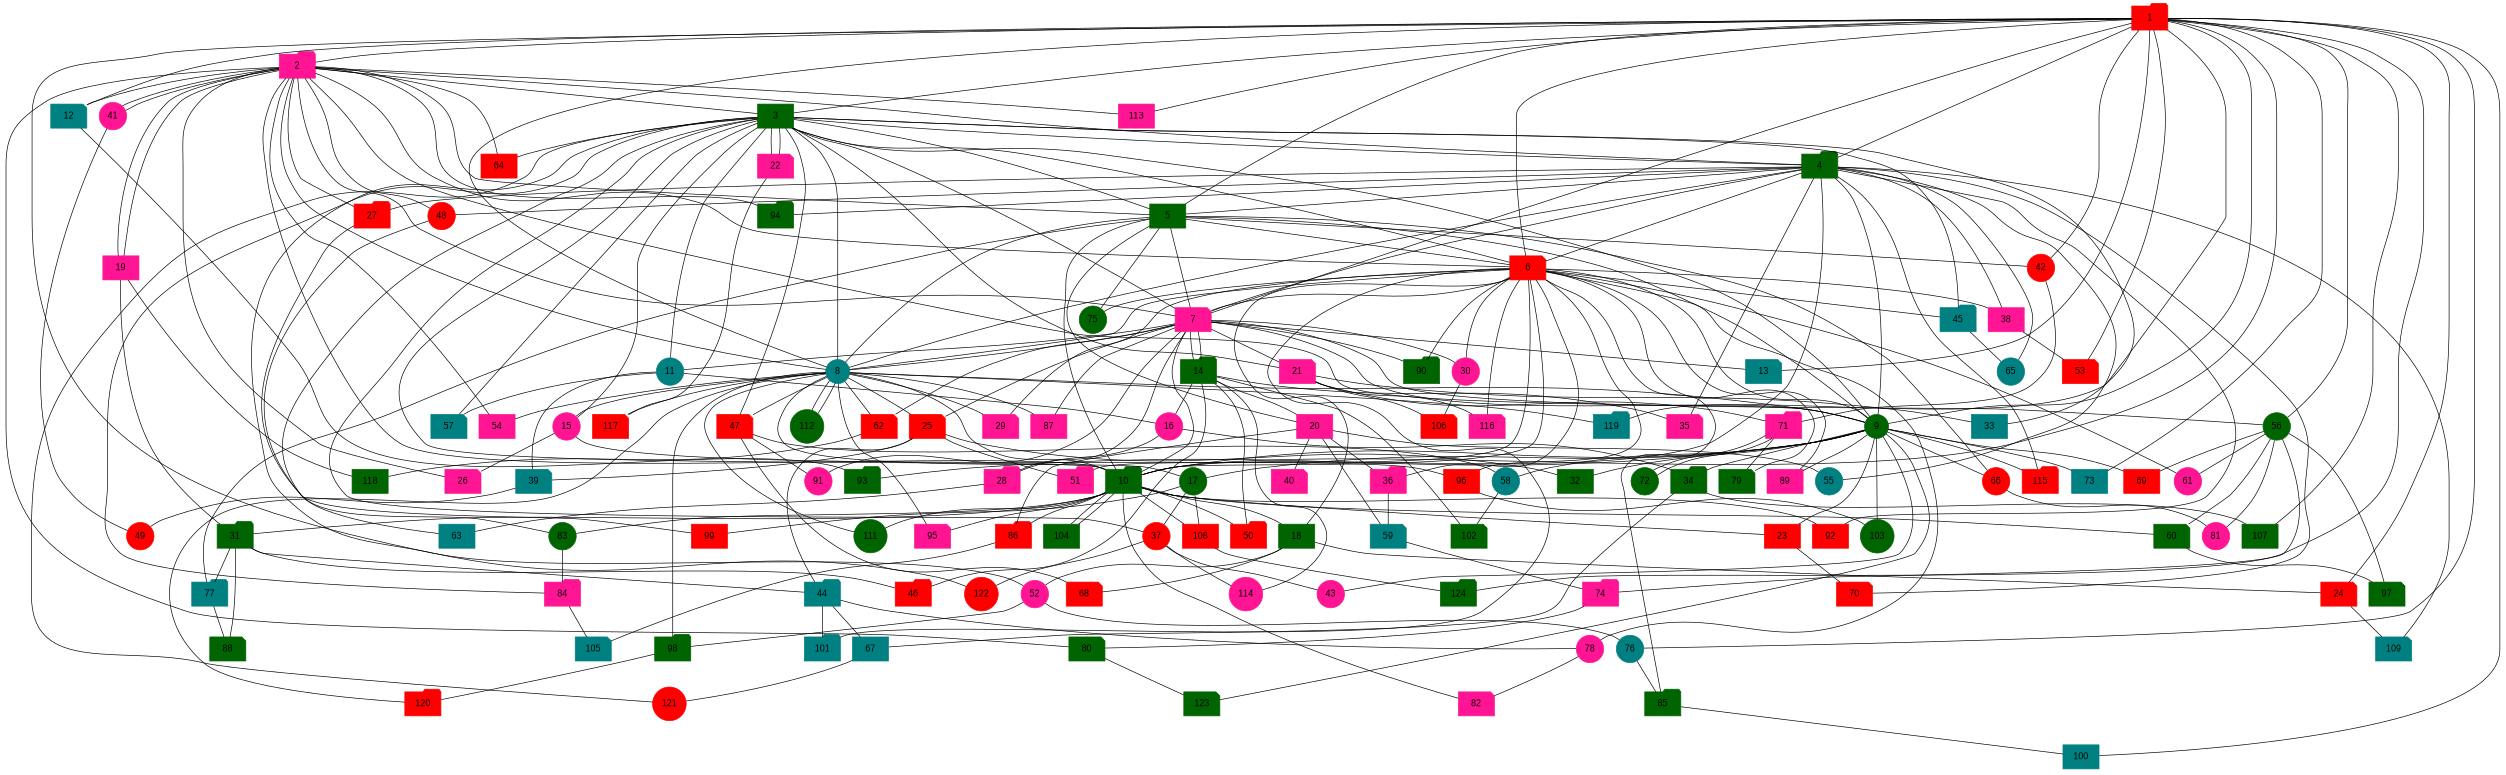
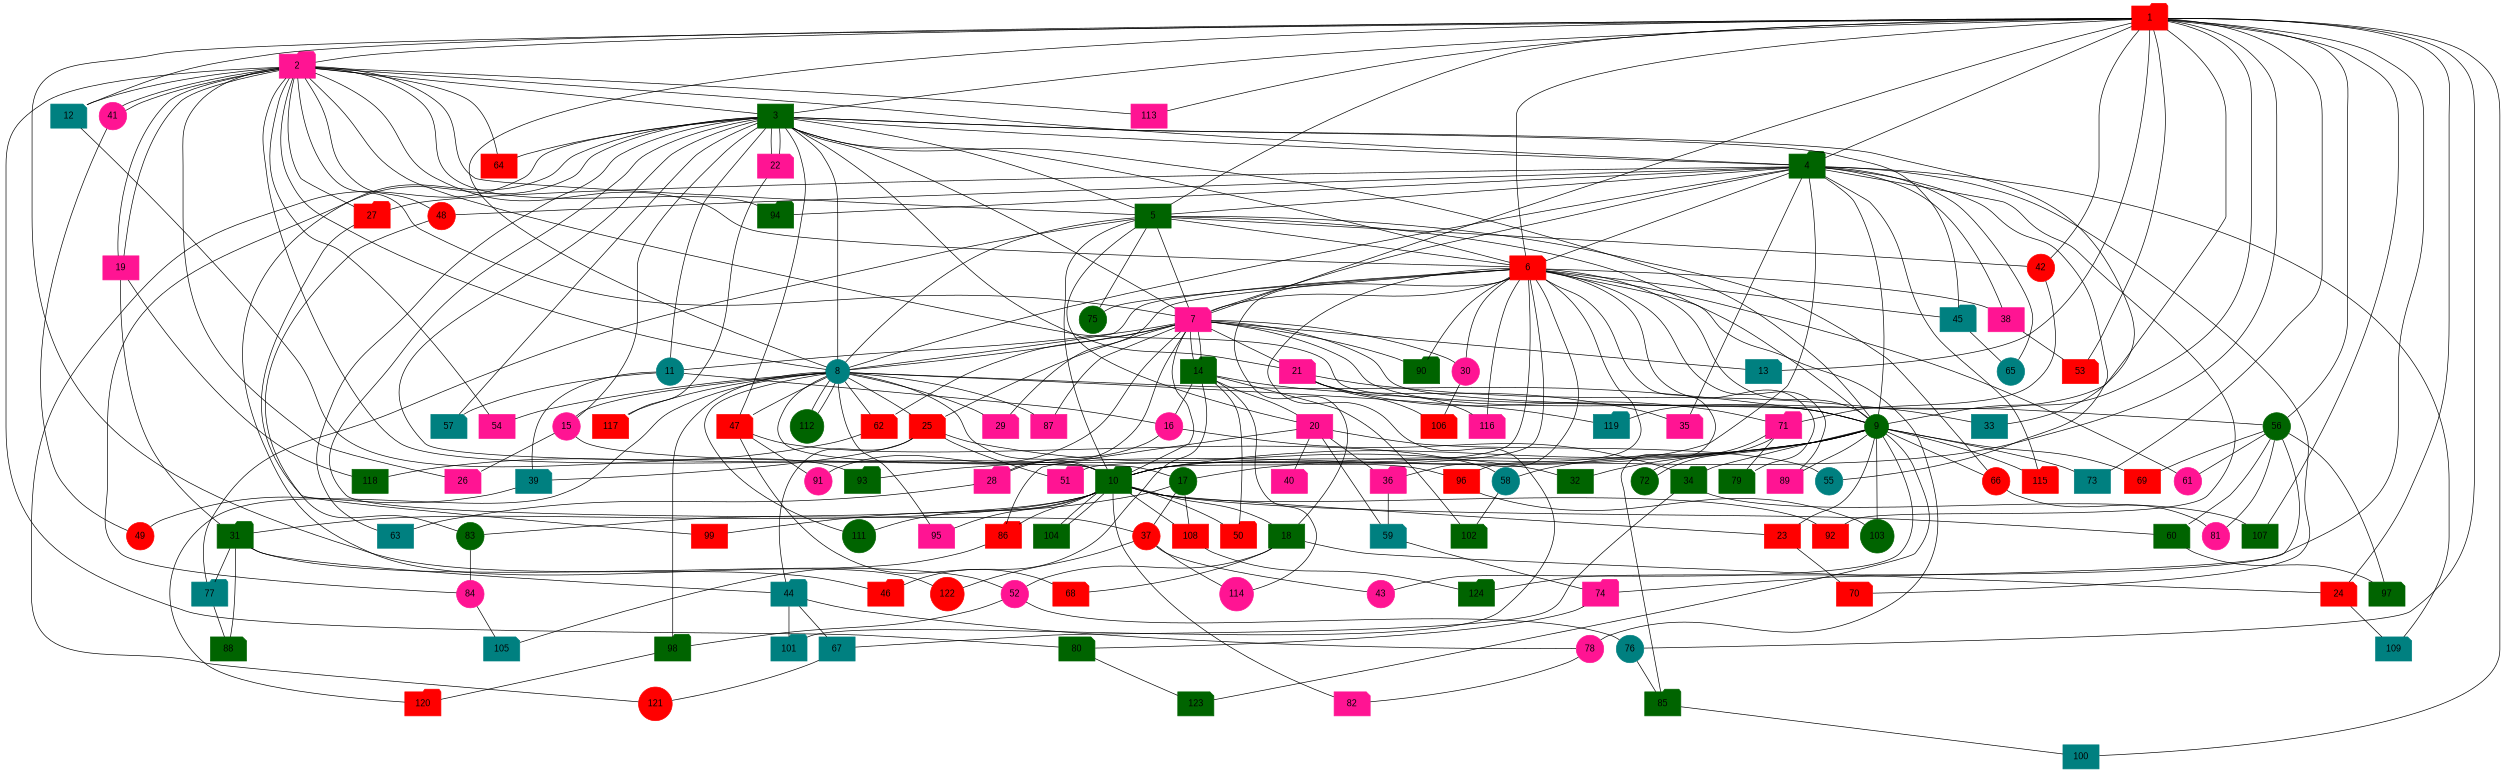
(563, 594) -> (470, 594)
